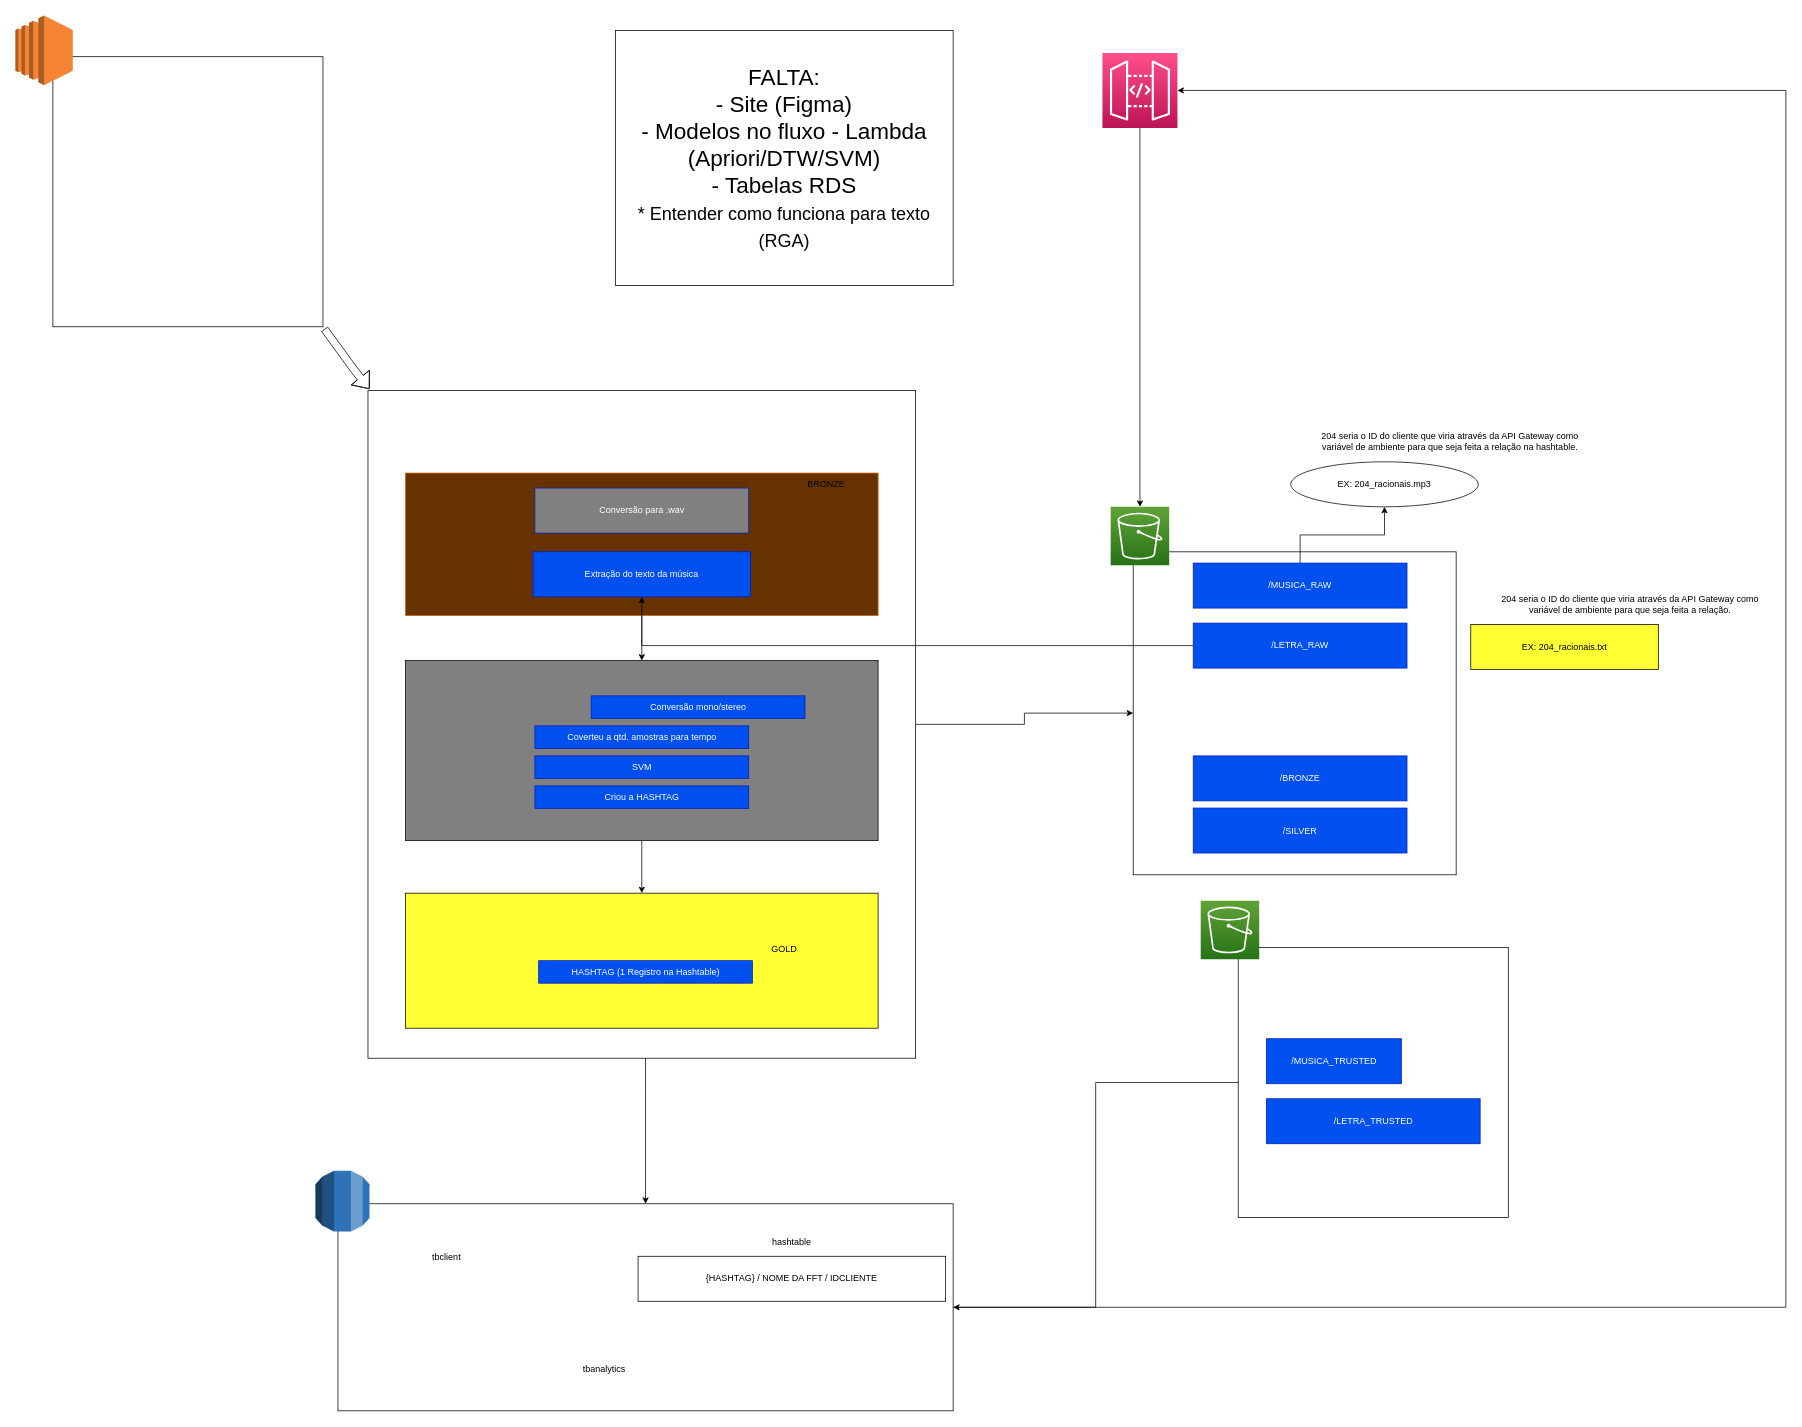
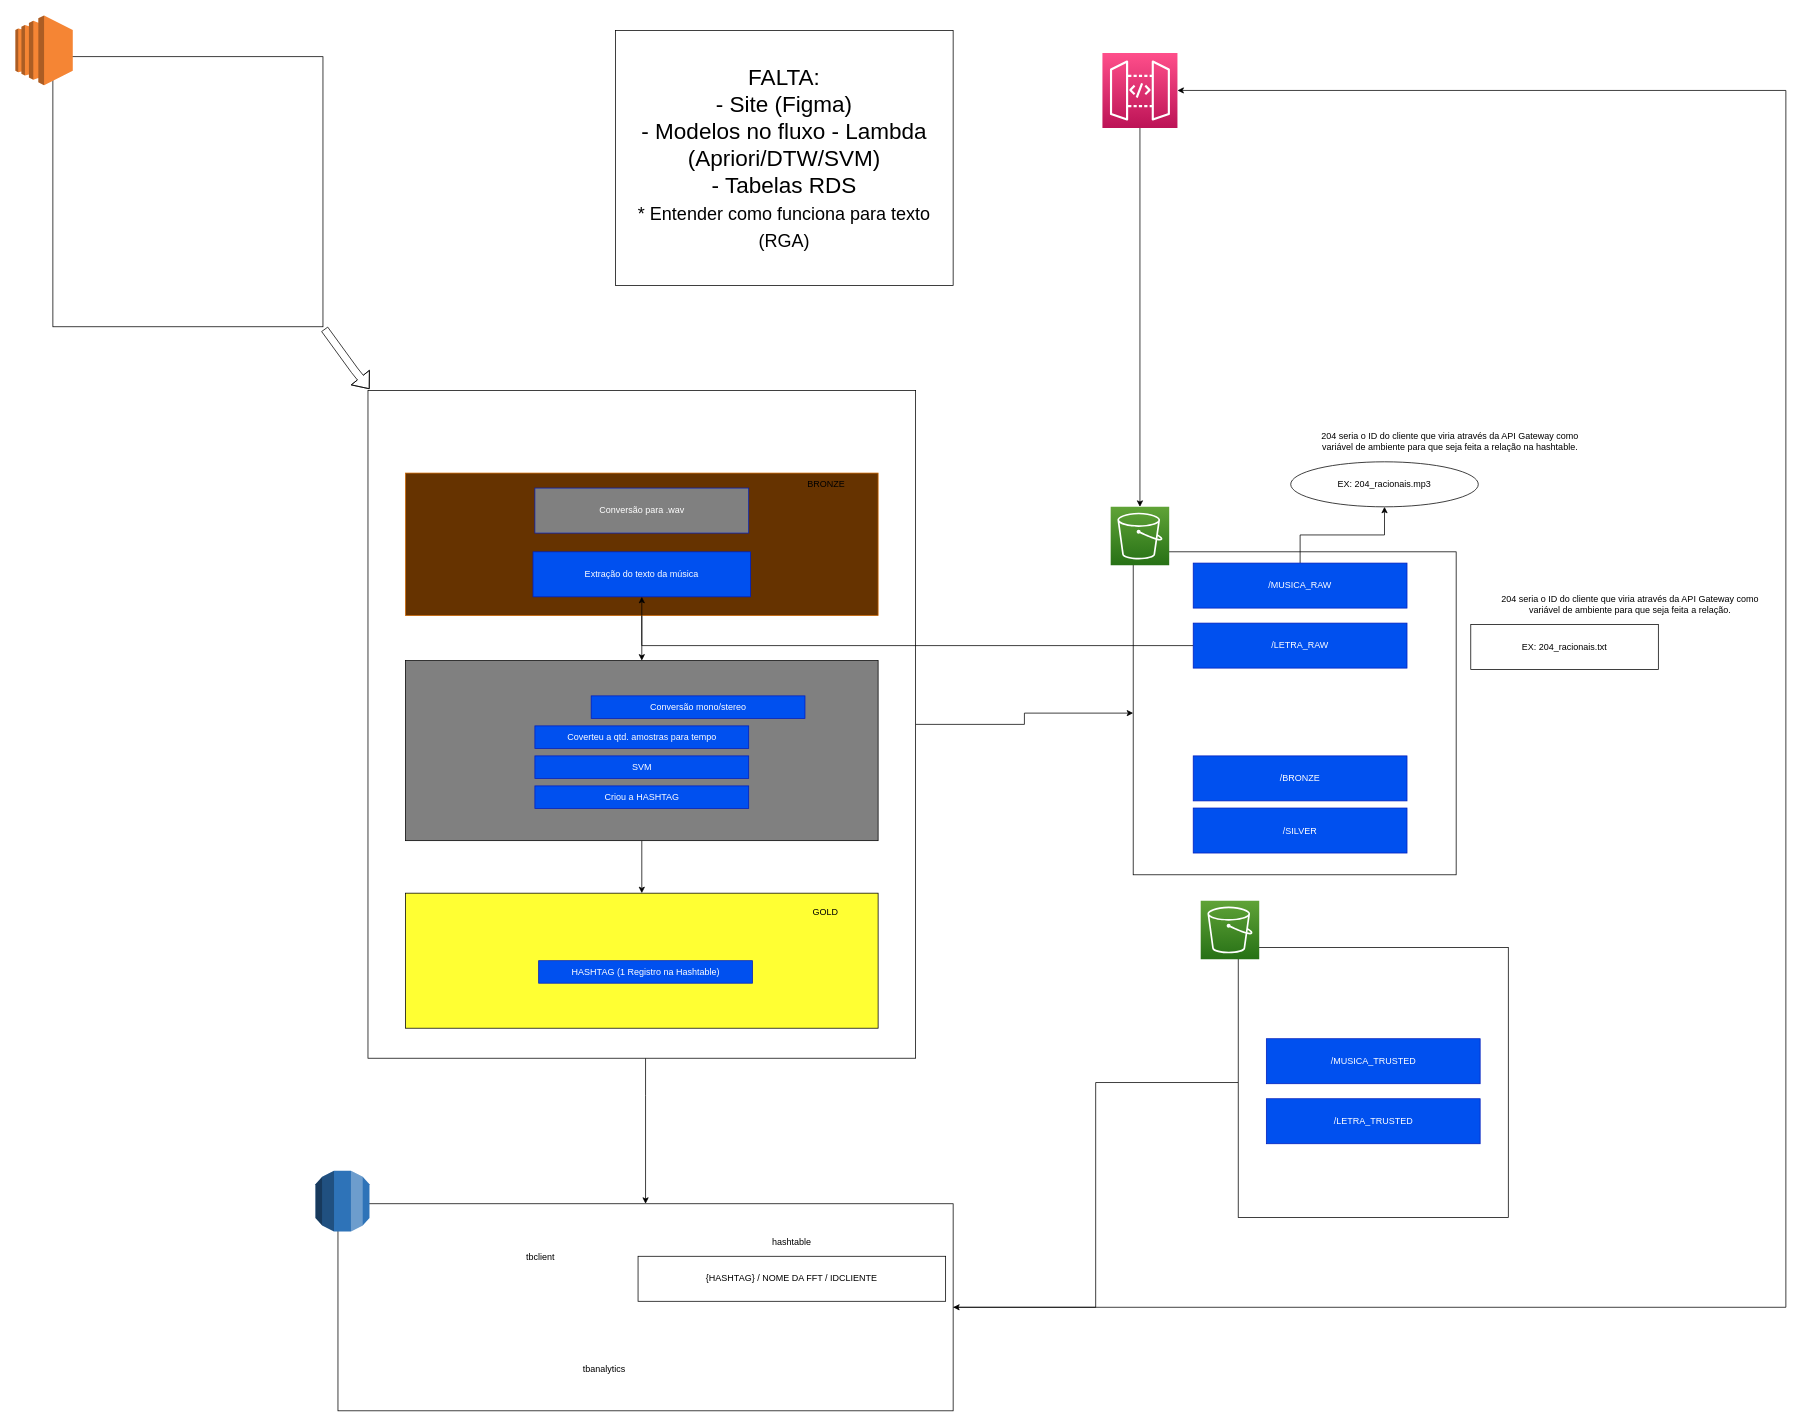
(1564, 647) -> (1564, 647)
(784, 949) -> (825, 912)
(1334, 1061) -> (1373, 1061)
(447, 1257) -> (540, 1257)
